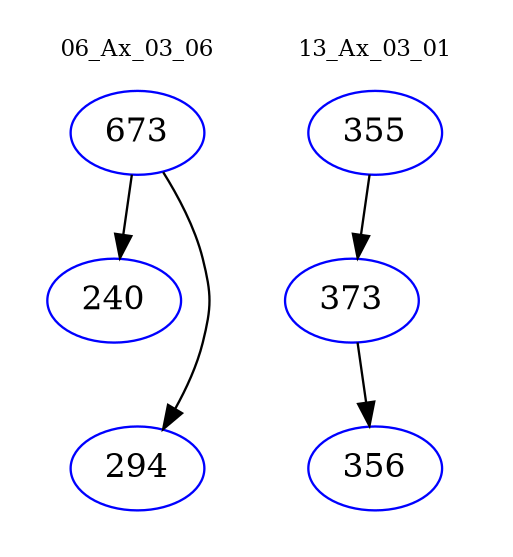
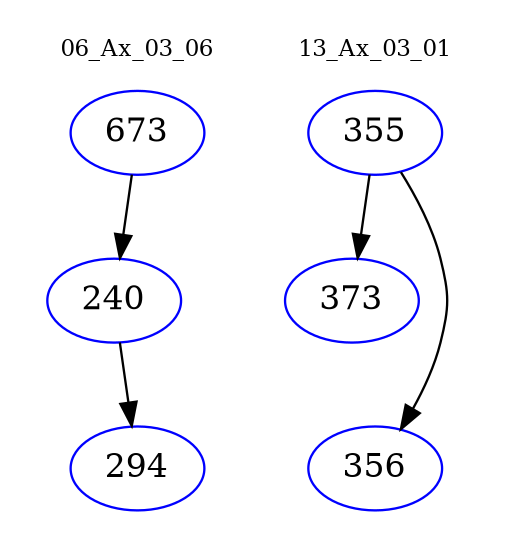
(209, 289) -> (124, 372)
(362, 372) -> (446, 289)
